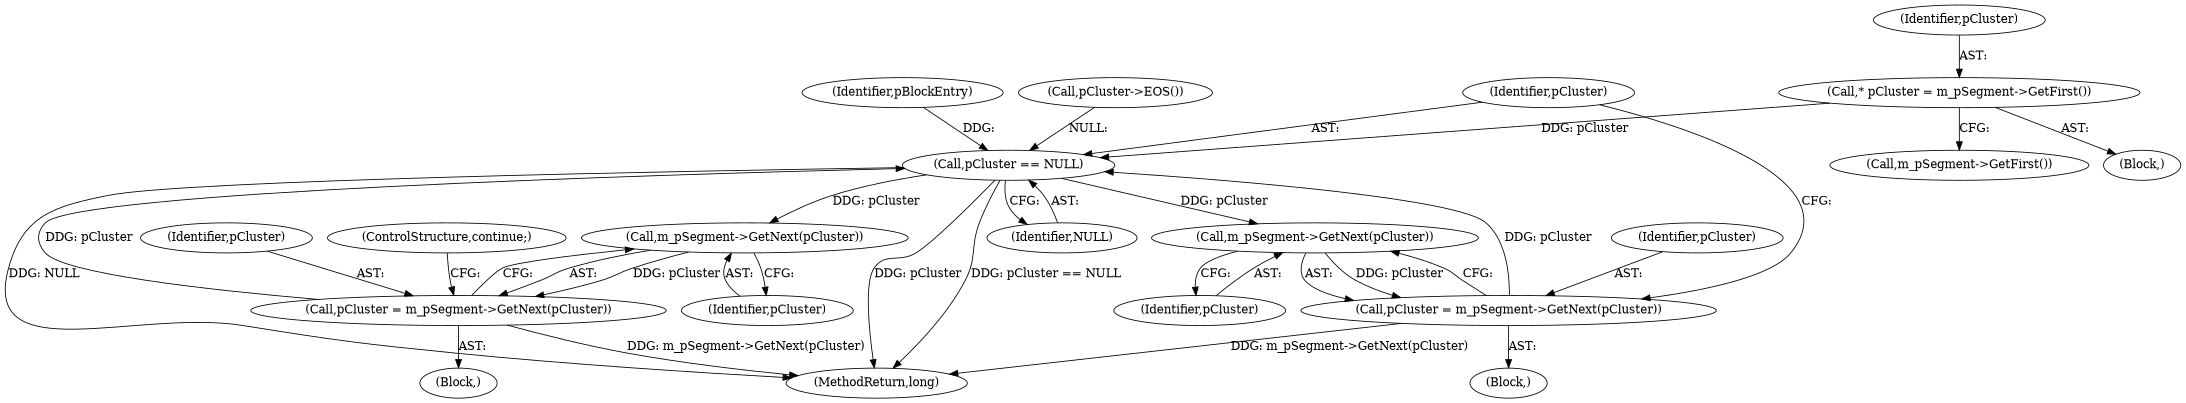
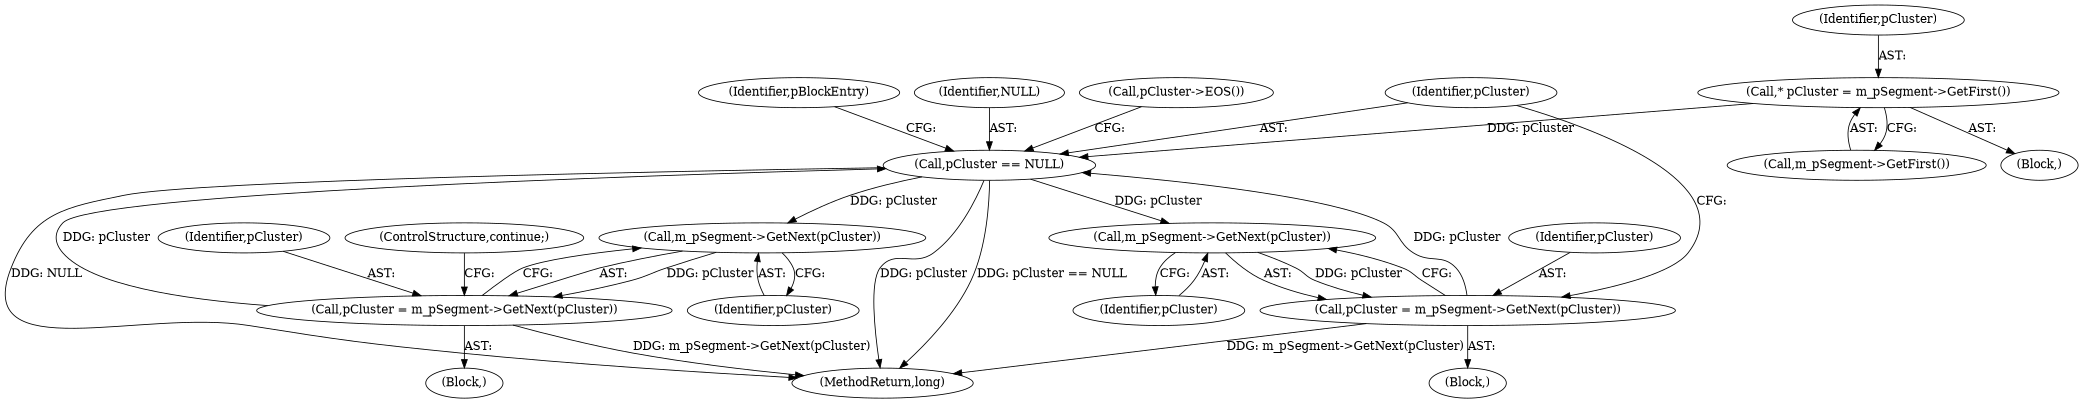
(981, 129) -> (923, 129)
(1090, 129) -> (1112, 129)
none -> (1848, 132)
(1007, 202) -> none
